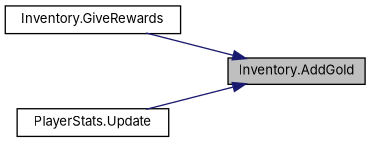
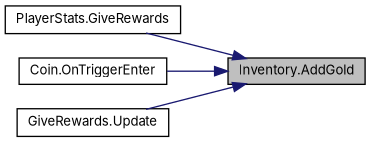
(93, 20) -> (93, 20)
none -> (93, 71)
(93, 123) -> (93, 123)
